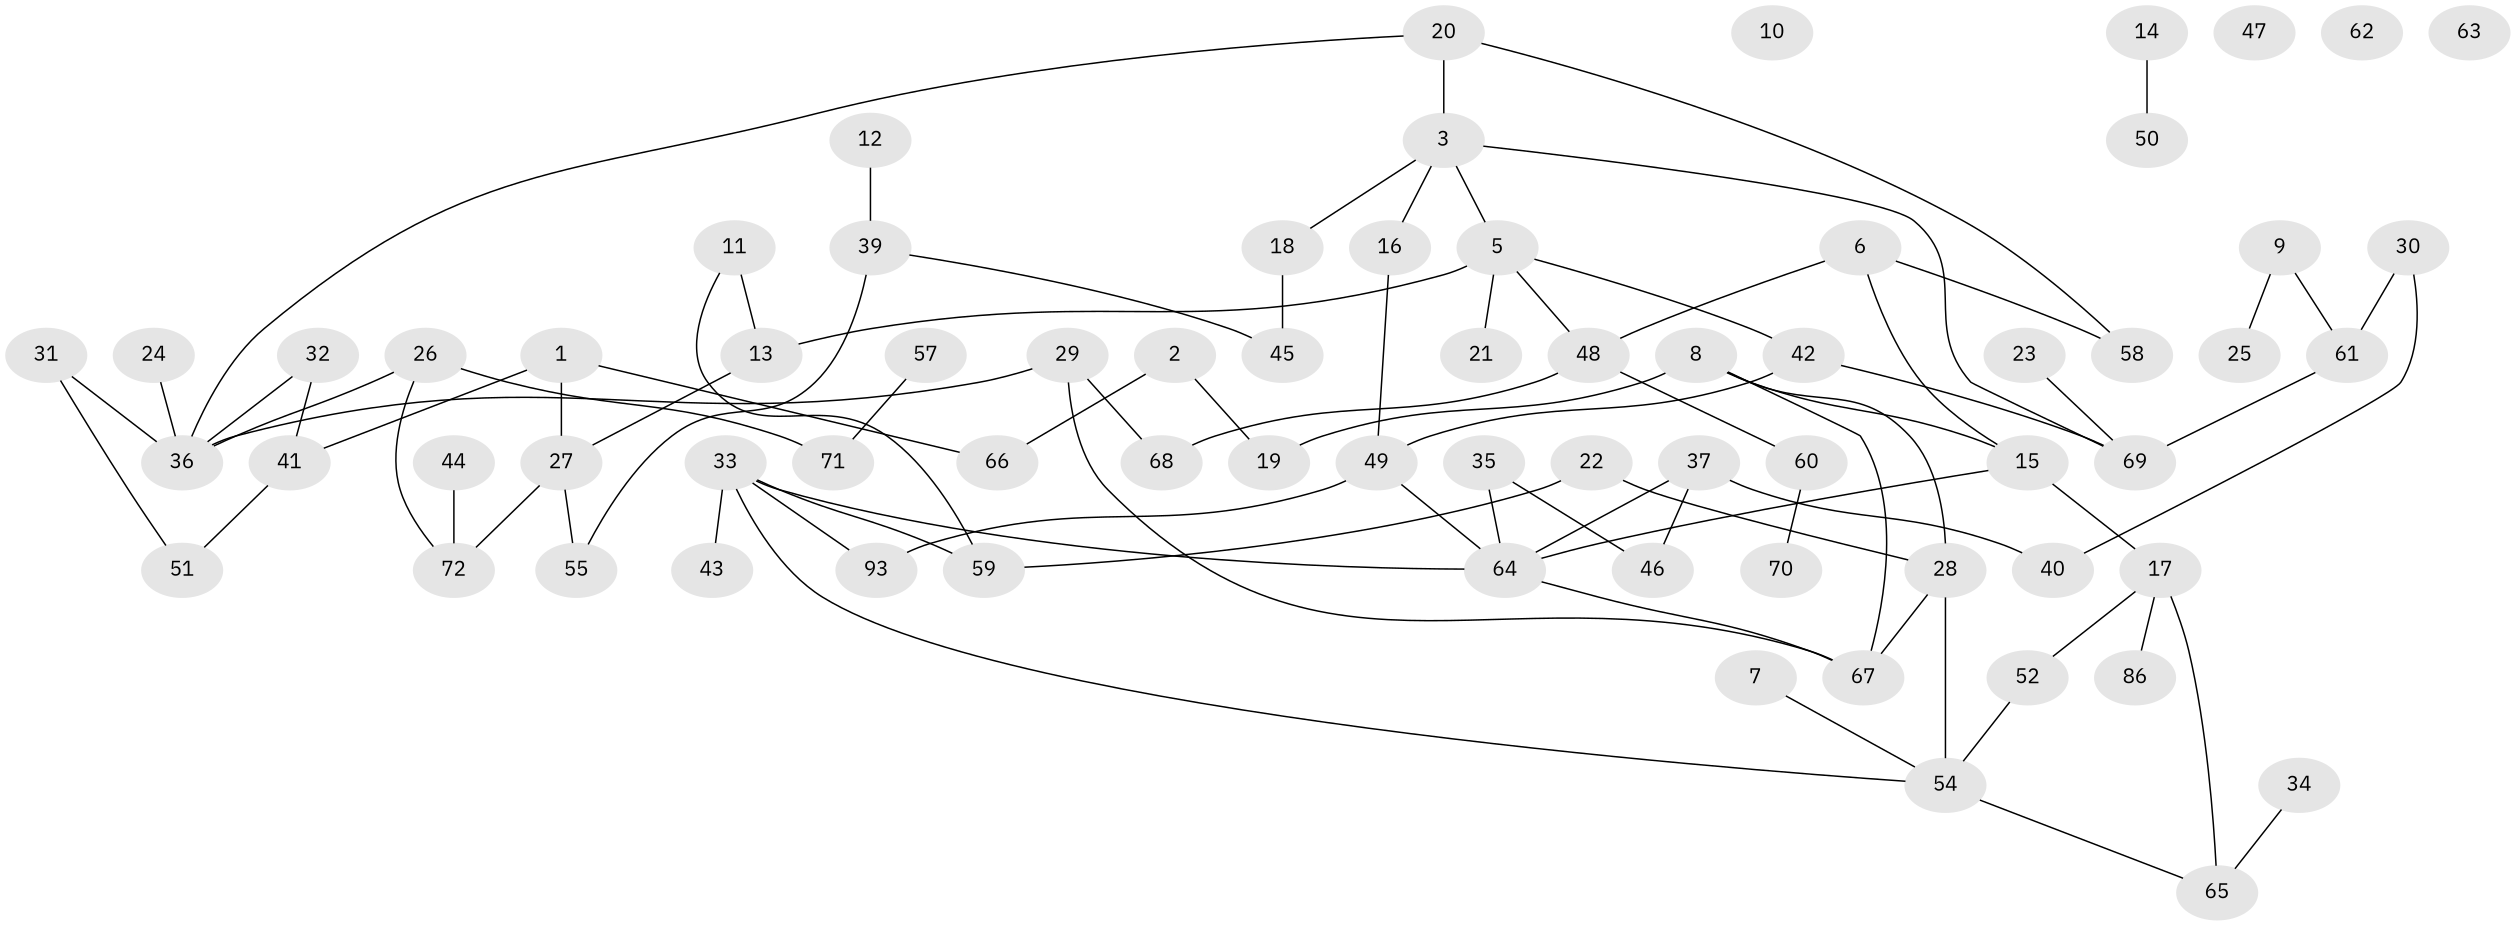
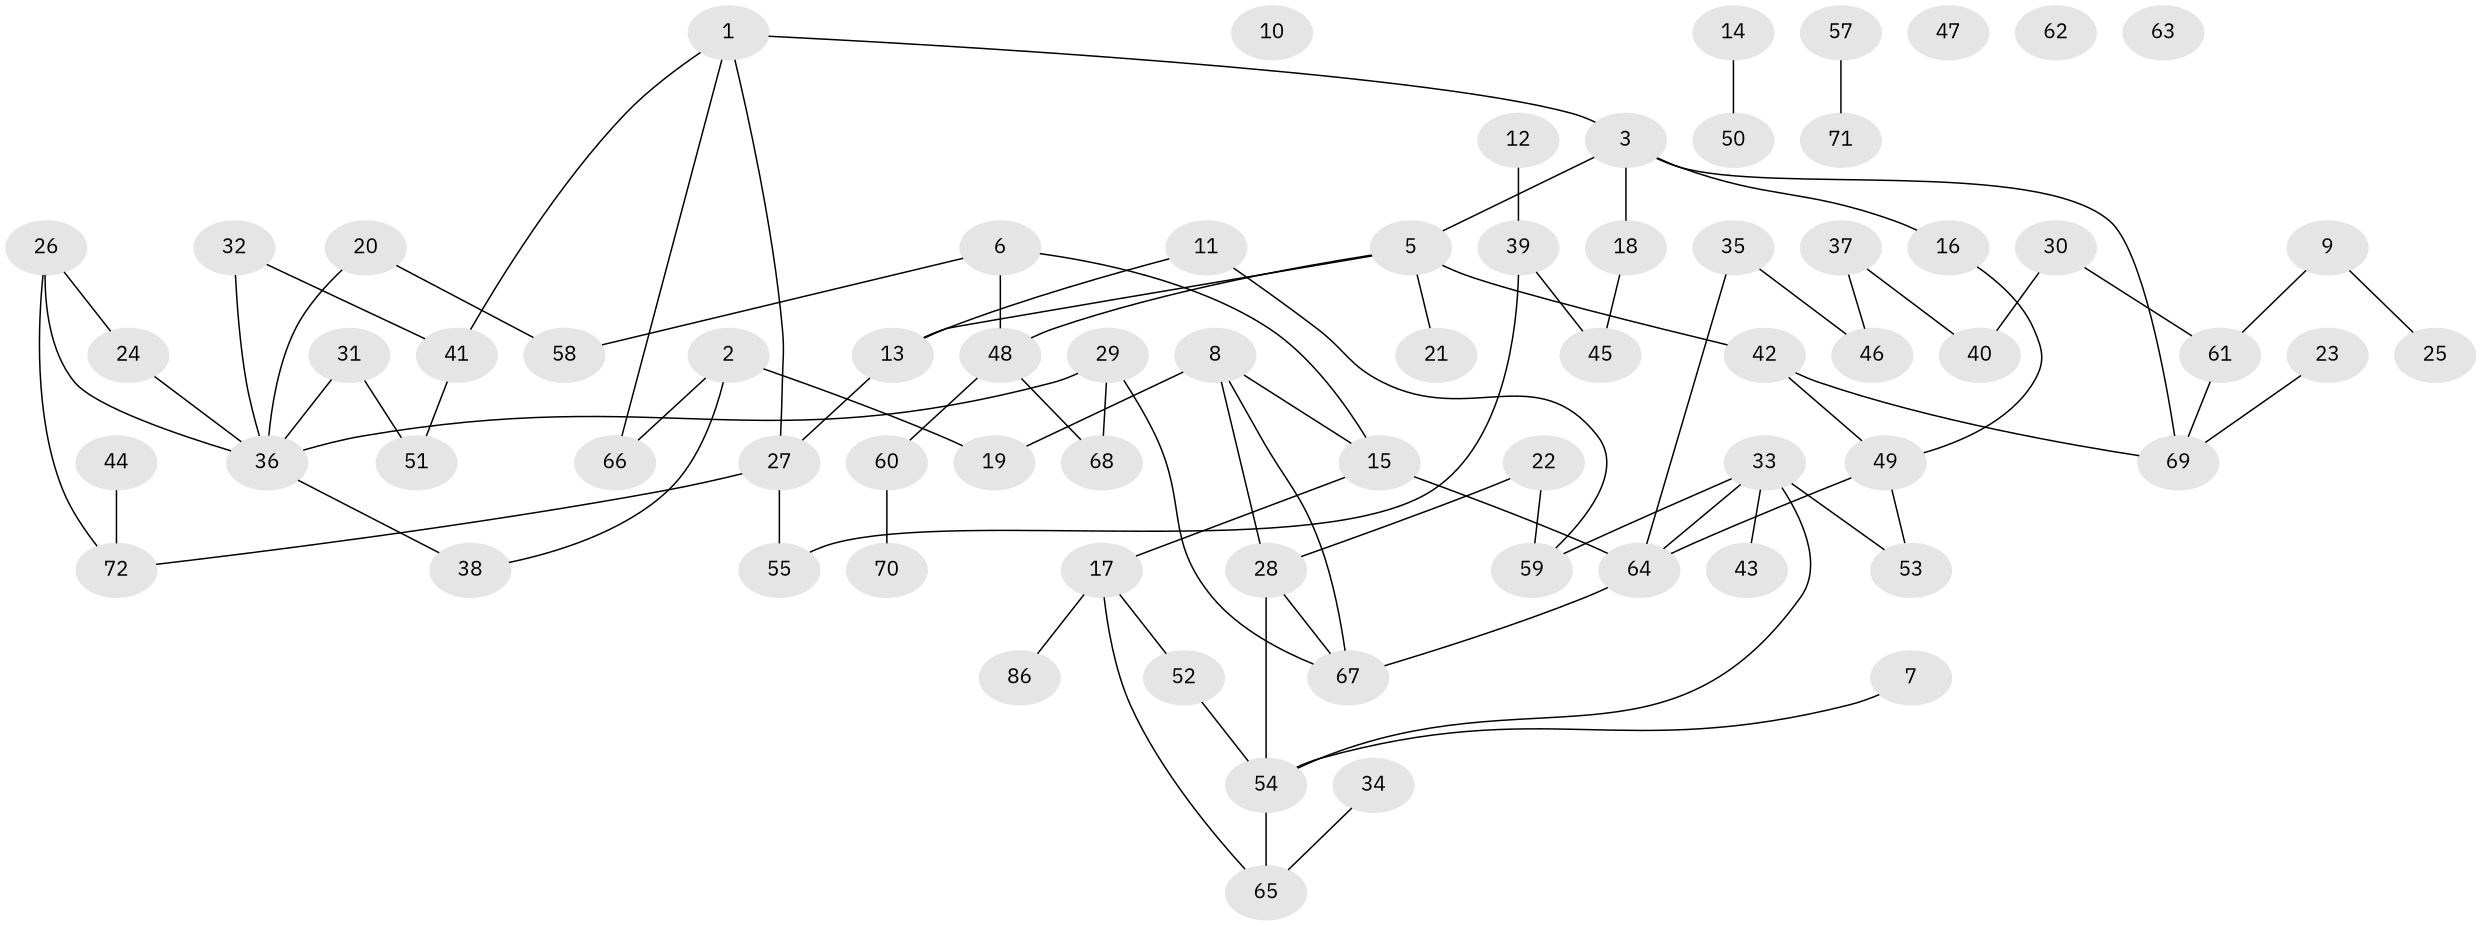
(1444, 87) -> (1184, 63)
(684, 412) -> (87, 302)
(1602, 516) -> none
none -> (470, 570)
(876, 570) -> (1911, 570)
